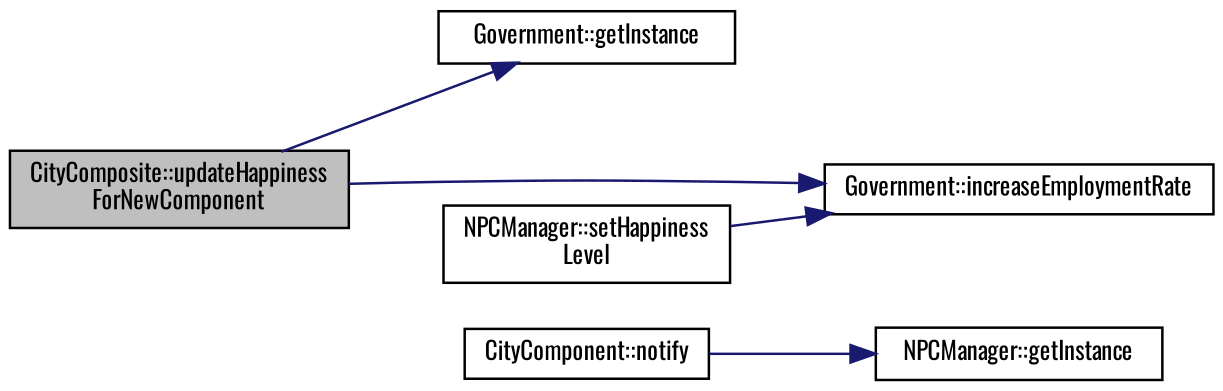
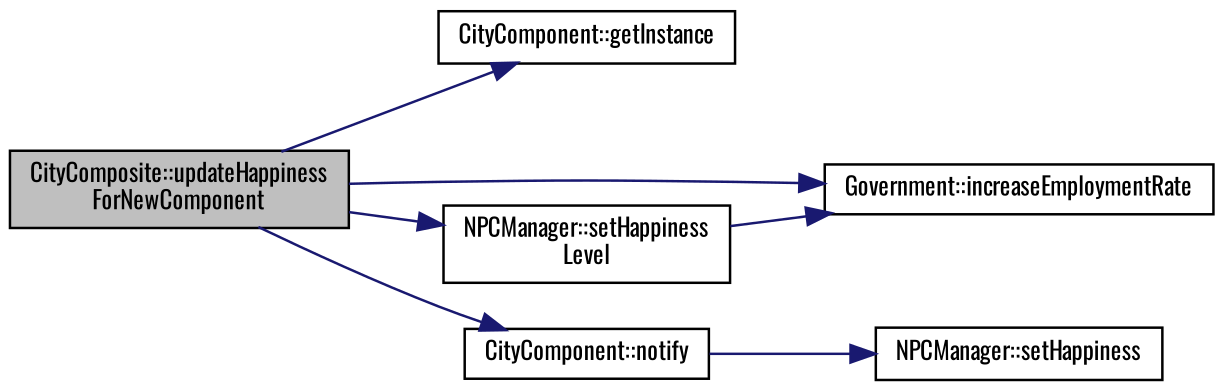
(587, 37) -> (587, 37)
none -> (383, 217)
none -> (369, 278)
(1019, 354) -> (1019, 354)
